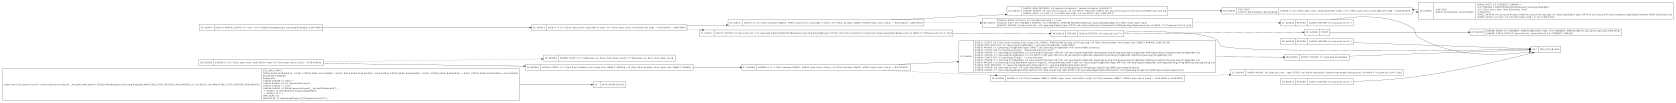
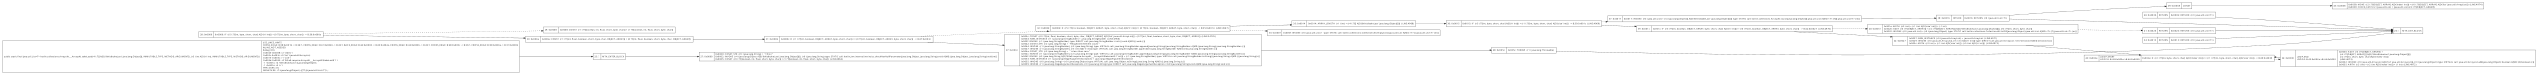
(1244, 9) -> (2108, 57)
none -> (1260, 26)
none -> (849, 57)
